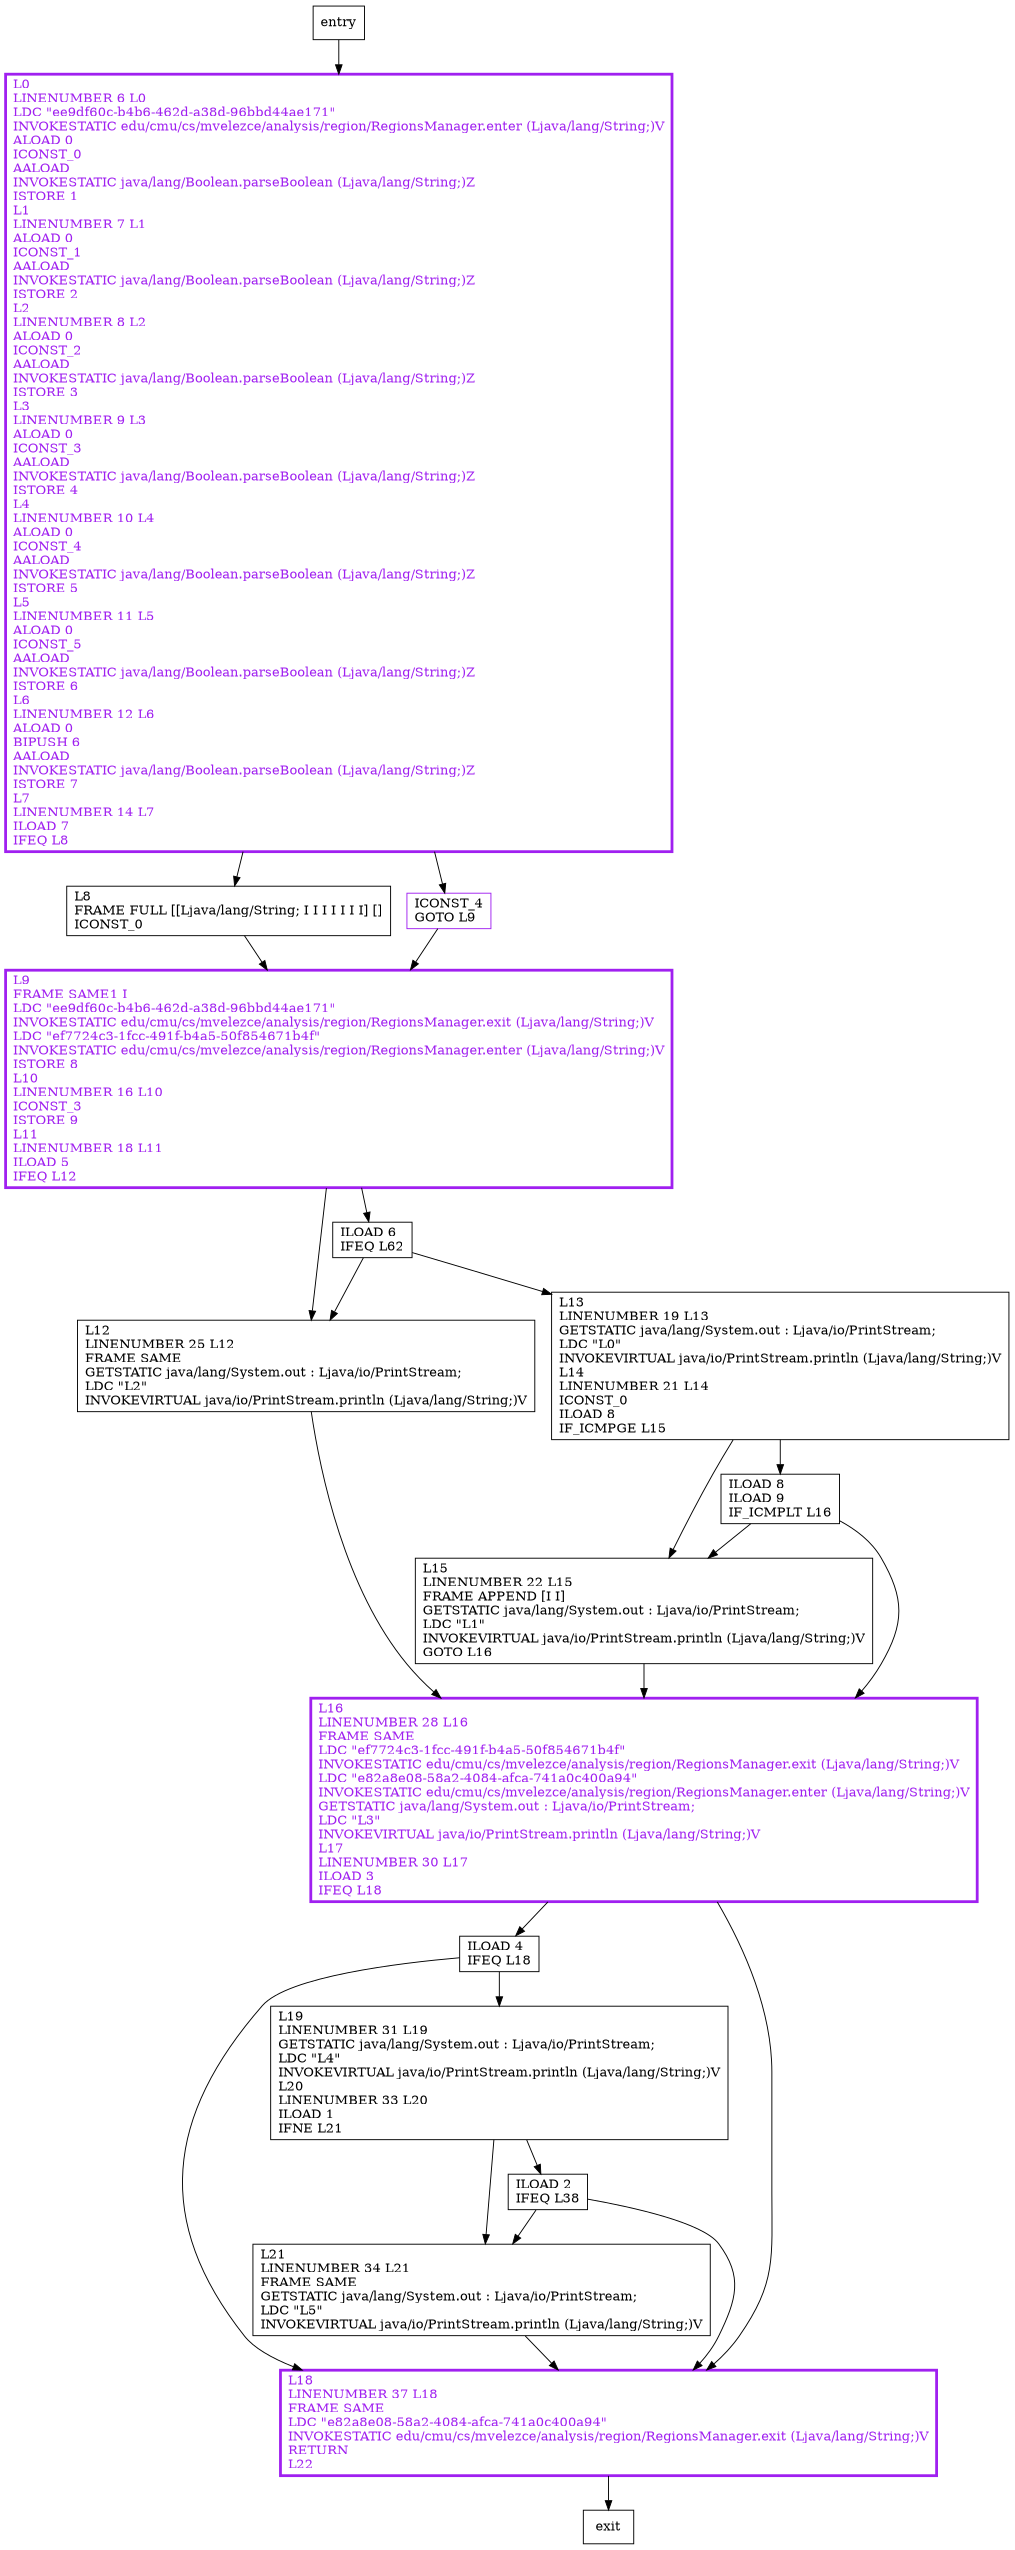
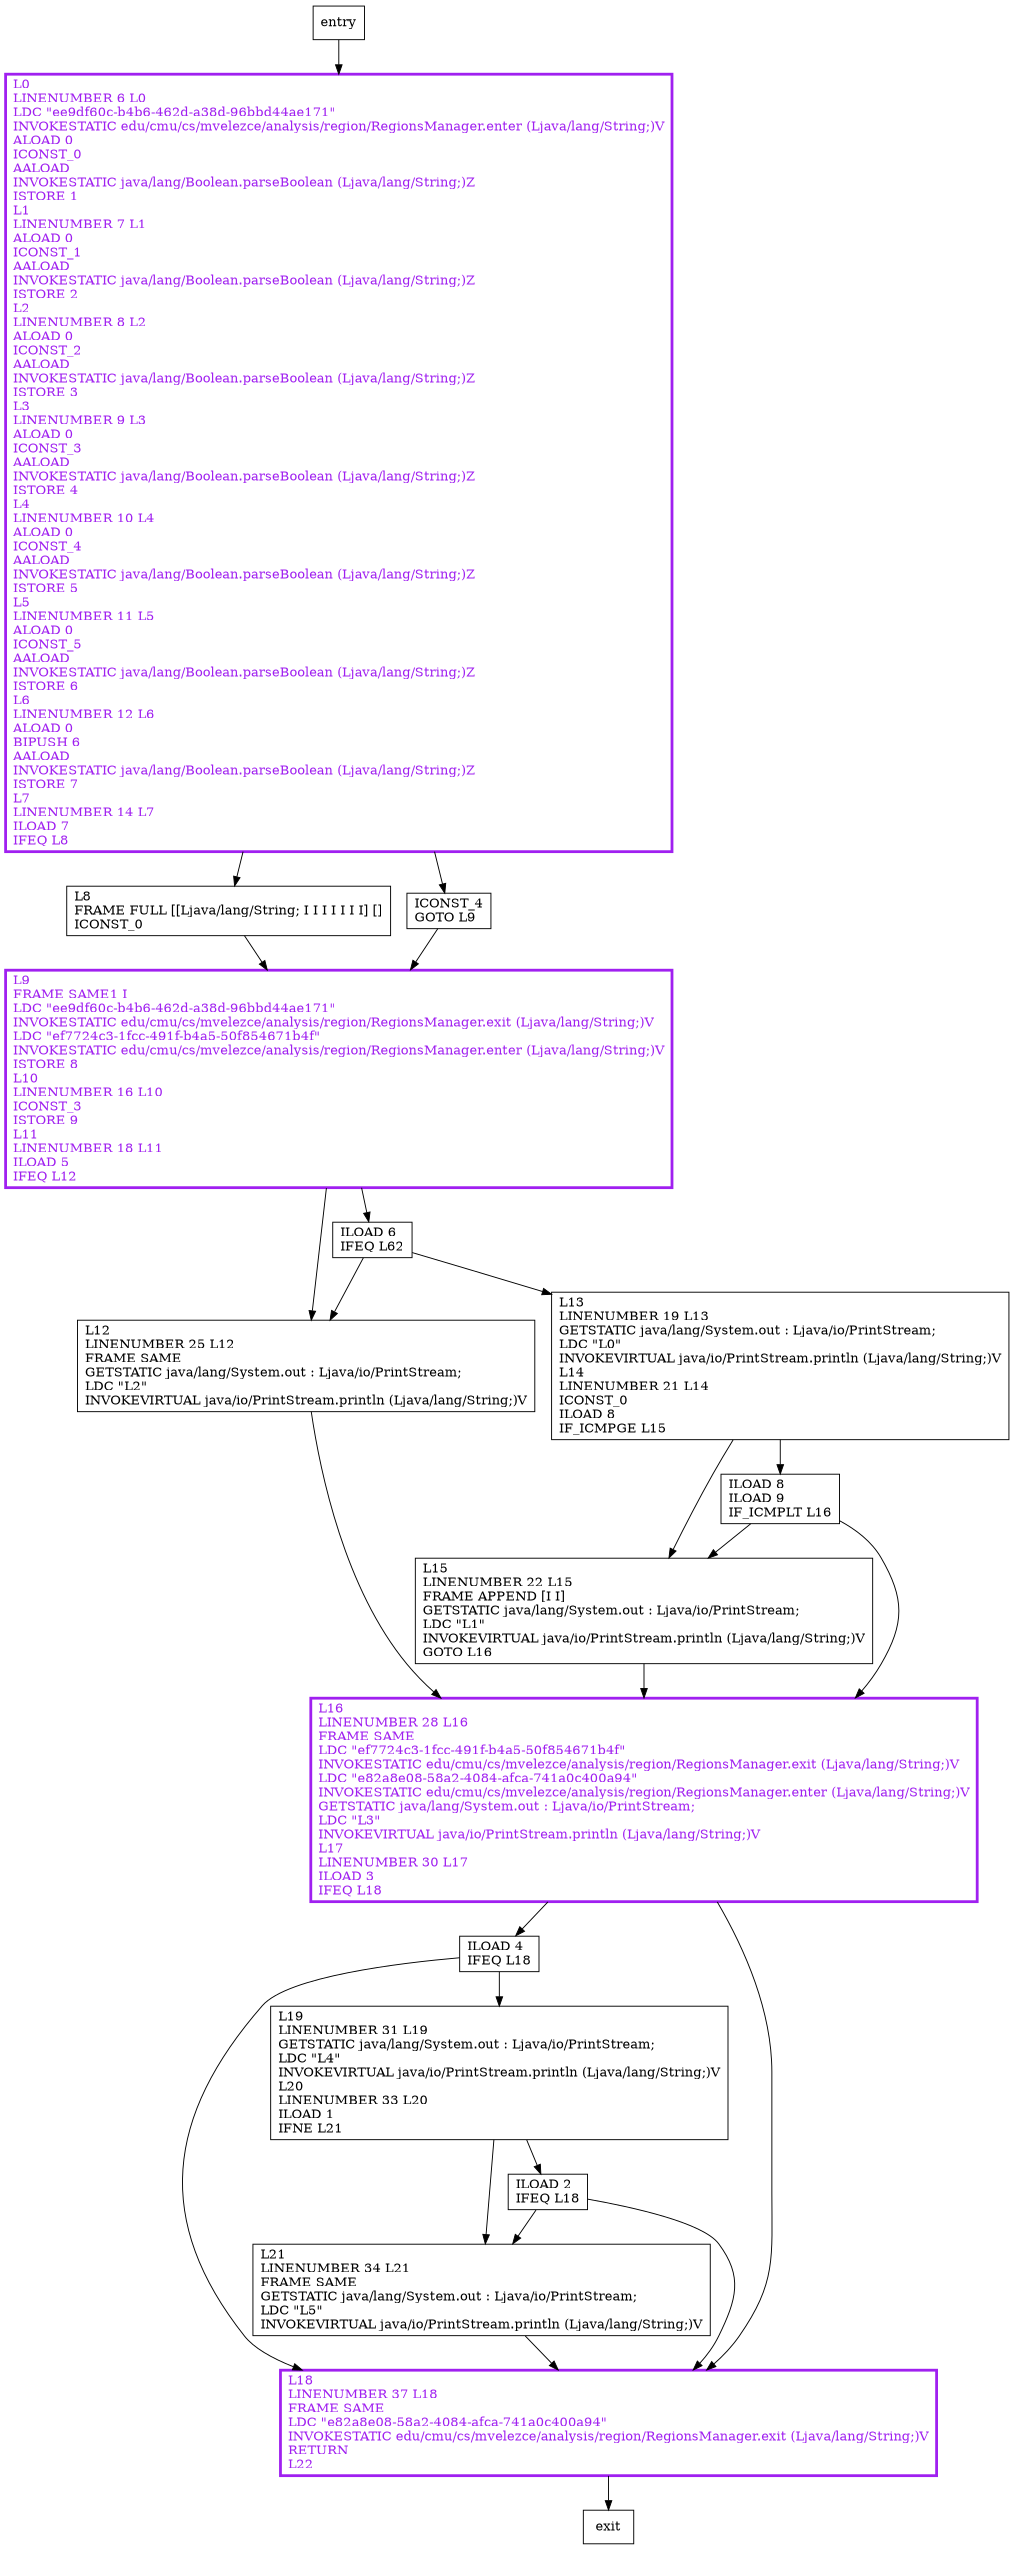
(449, 911) -> (449, 911)
(548, 2192) -> (548, 2192)
